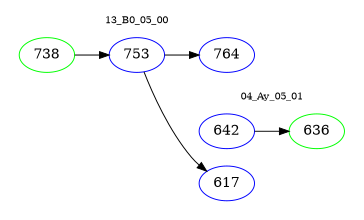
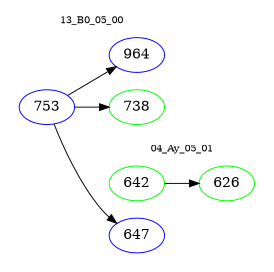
(87, 55) -> (87, 107)
(227, 55) -> (137, 55)
(227, 131) -> (137, 183)
(317, 131) -> (227, 183)
(227, 183) -> (137, 236)
